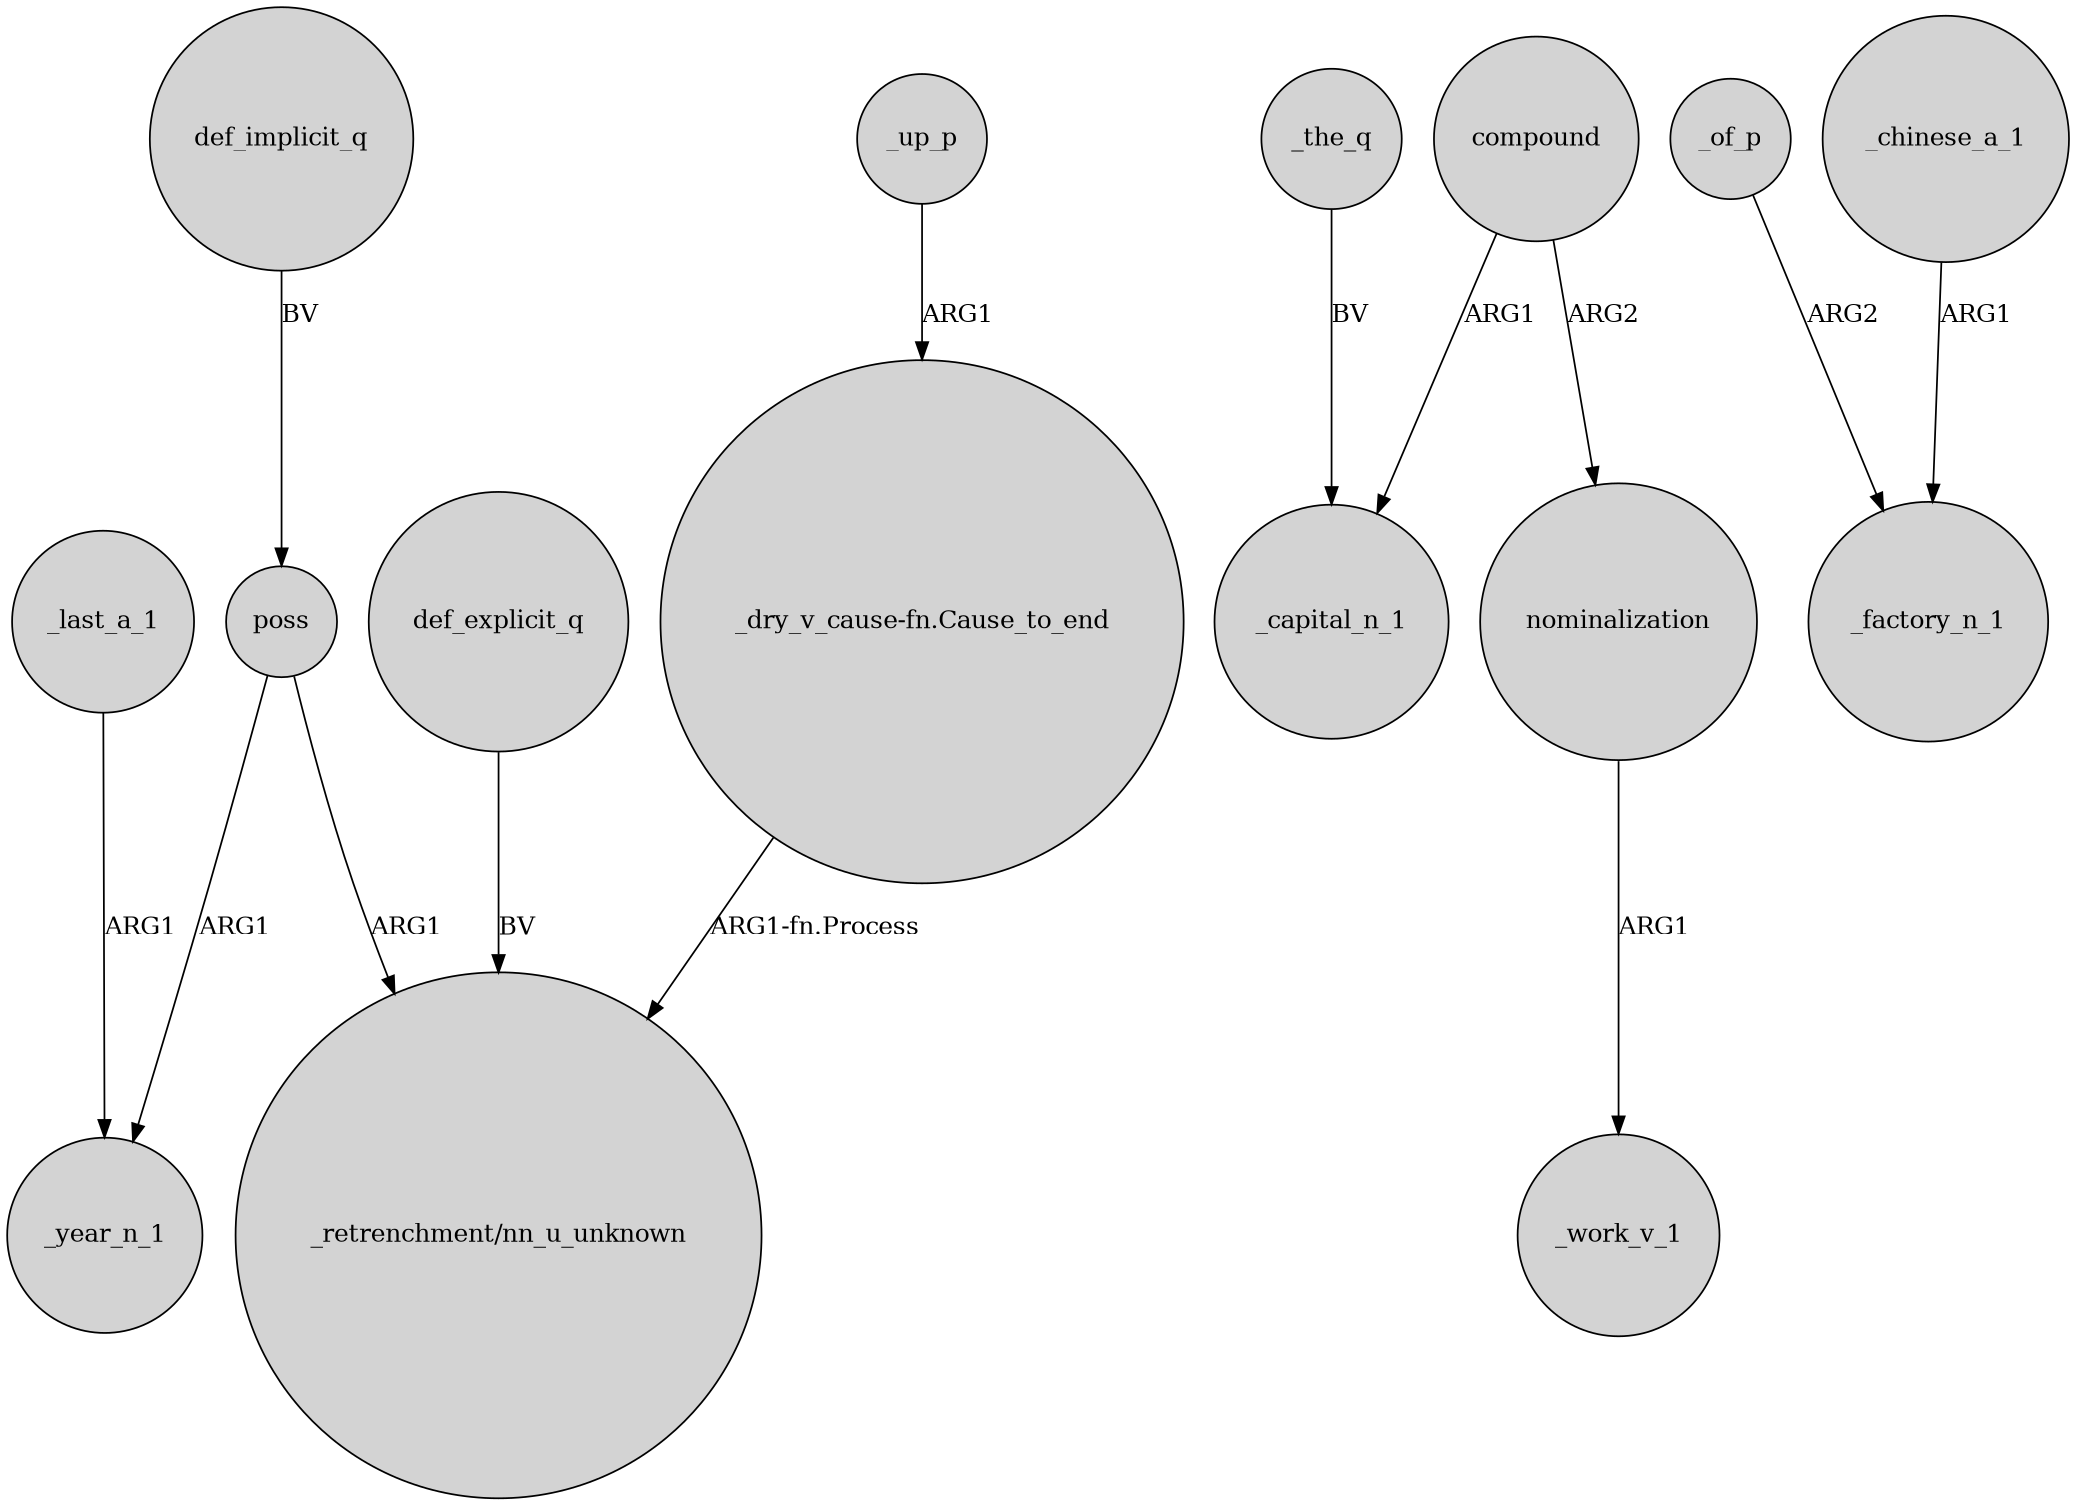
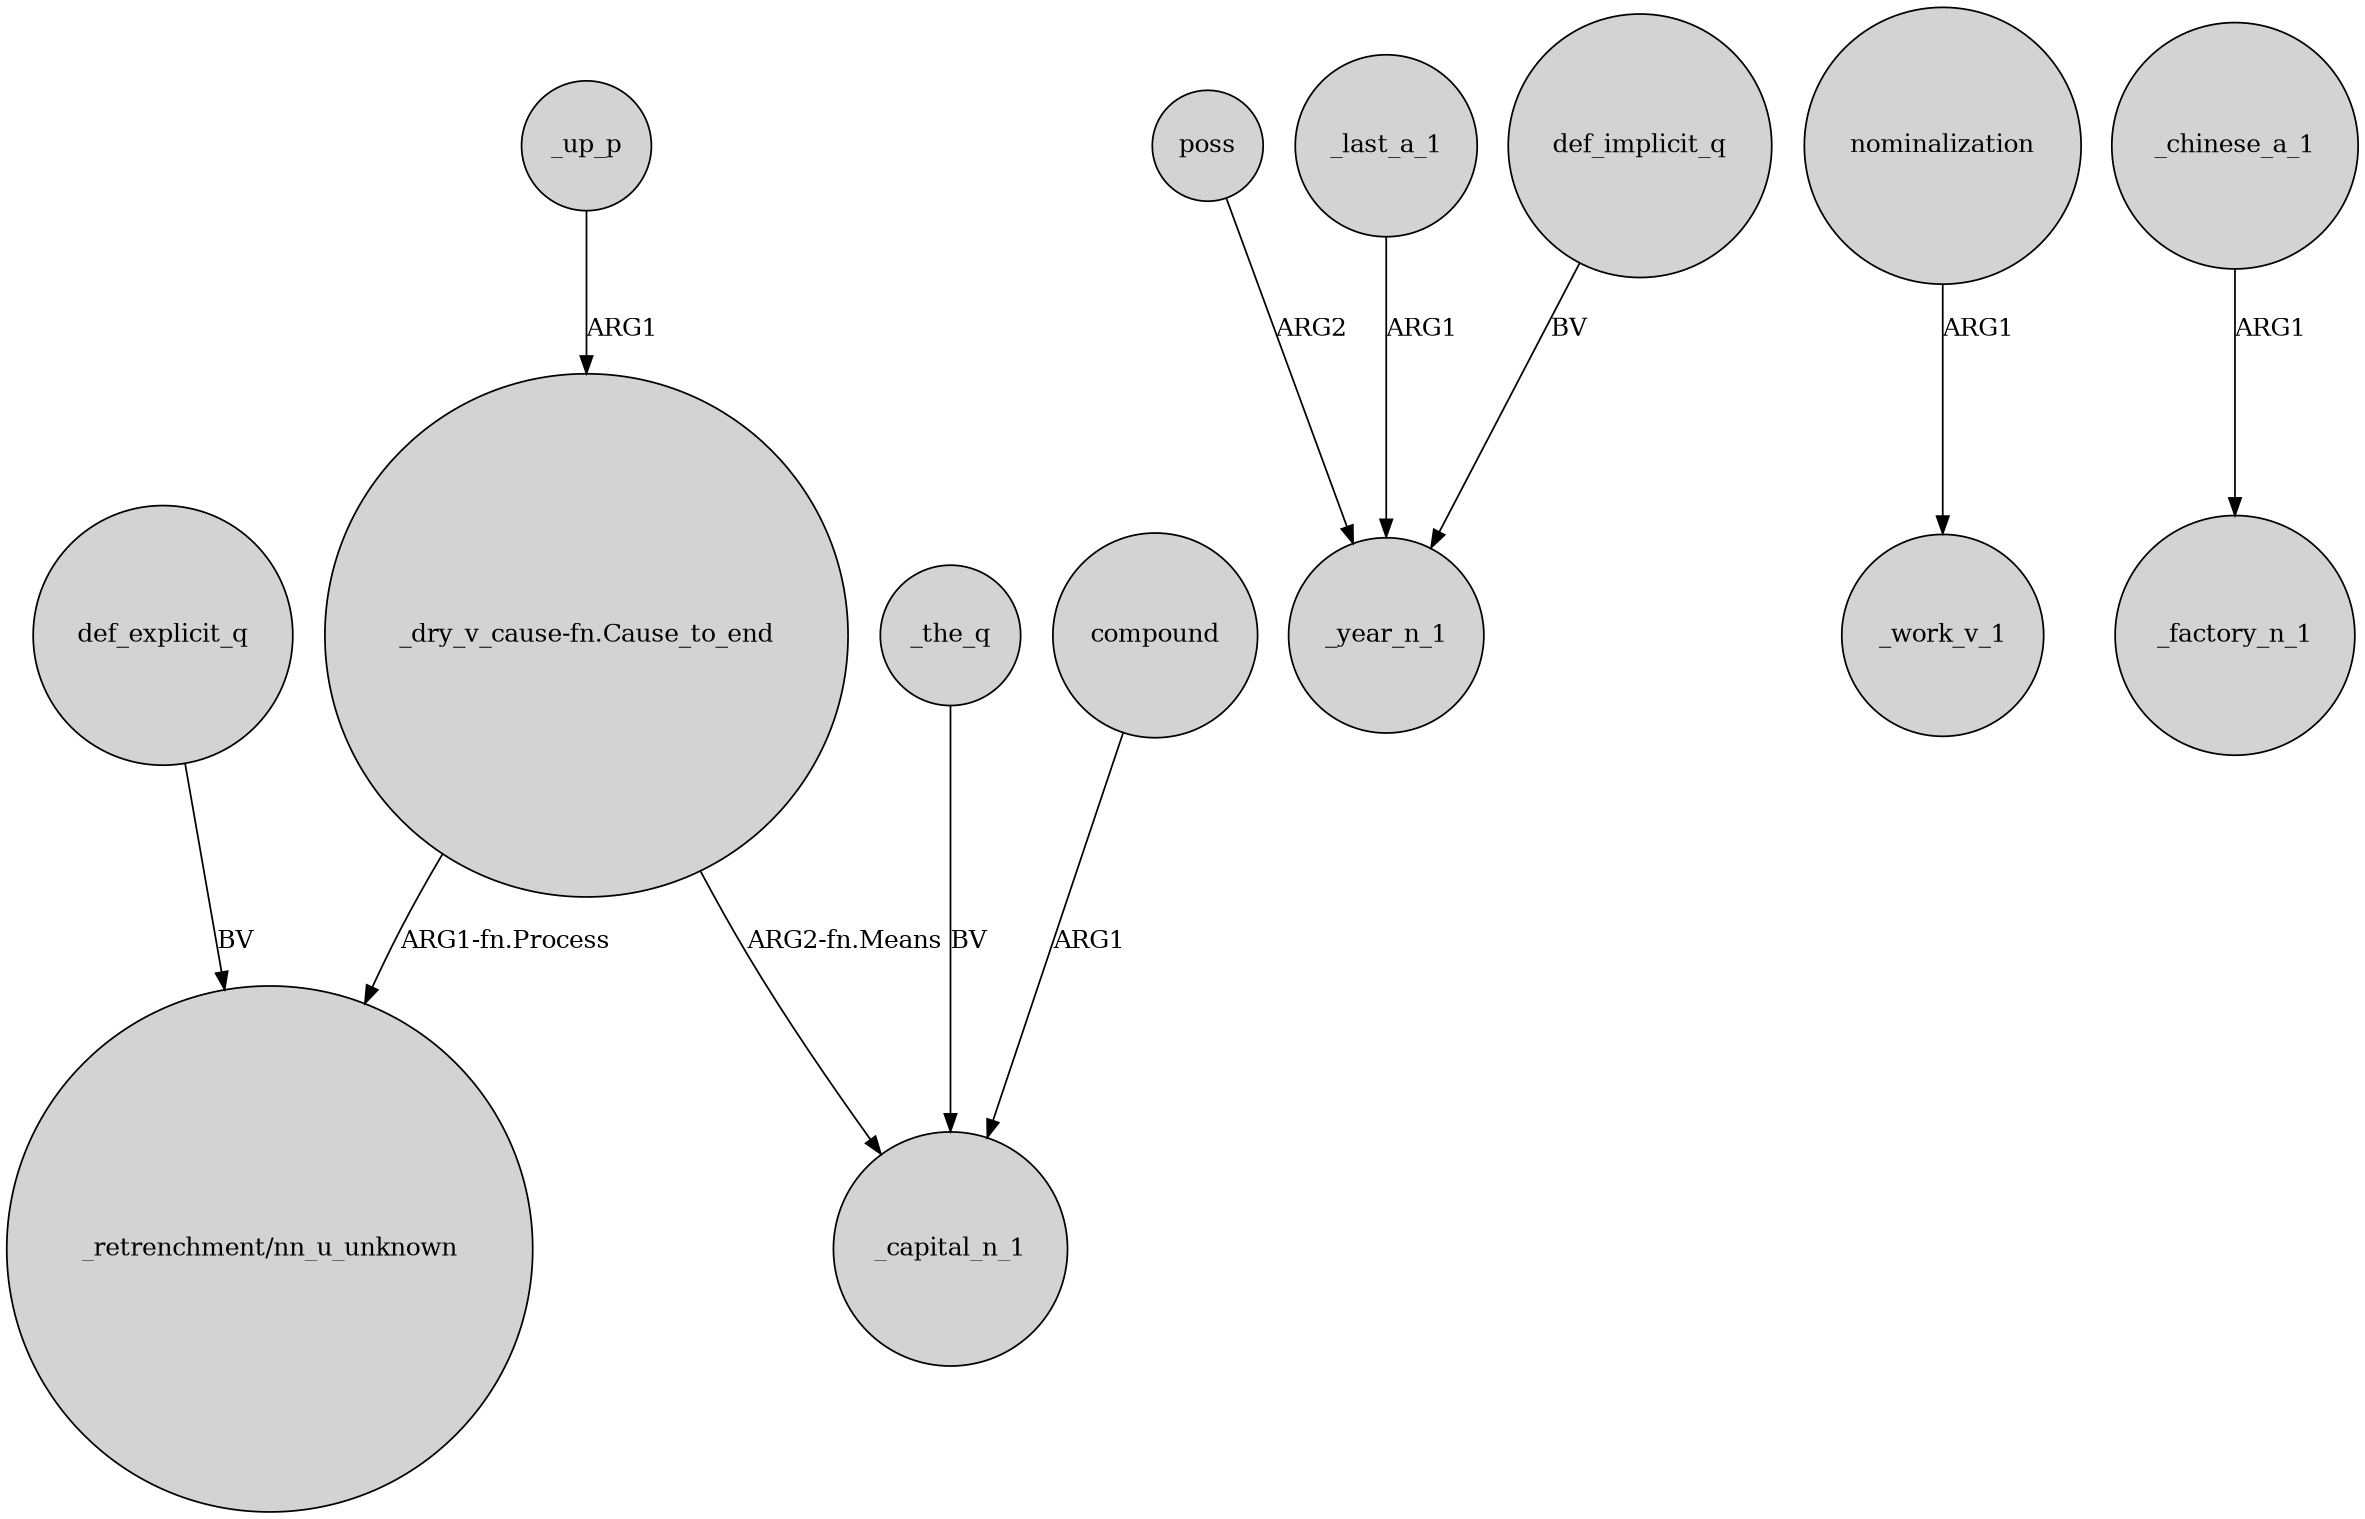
(1731, 139) -> none
(1573, 354) -> none
(282, 410) -> (1509, 398)
(336, 829) -> none
(235, 928) -> (1312, 329)
none -> (781, 1009)
